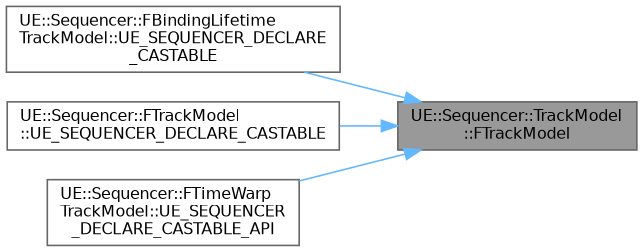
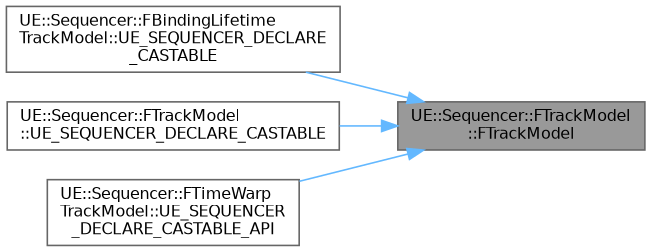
(517, 126) -> (521, 126)
